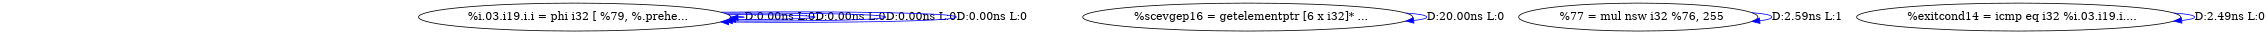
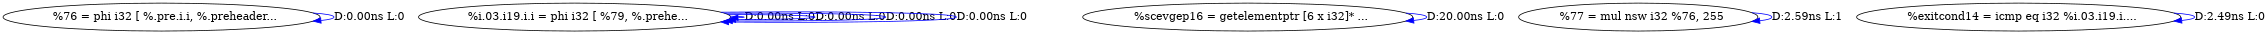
none -> (162, 17)
